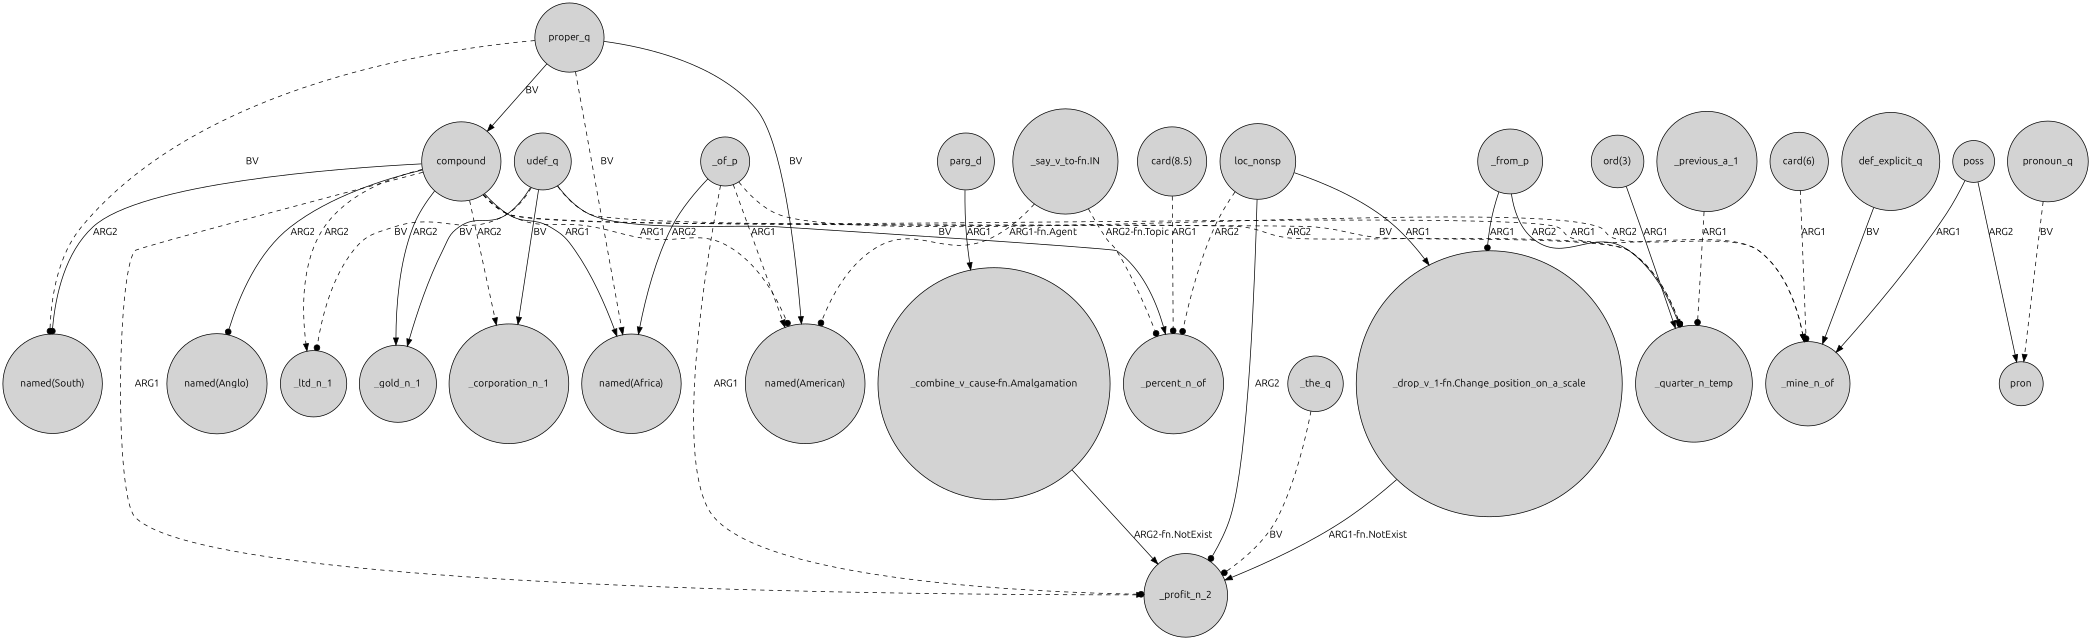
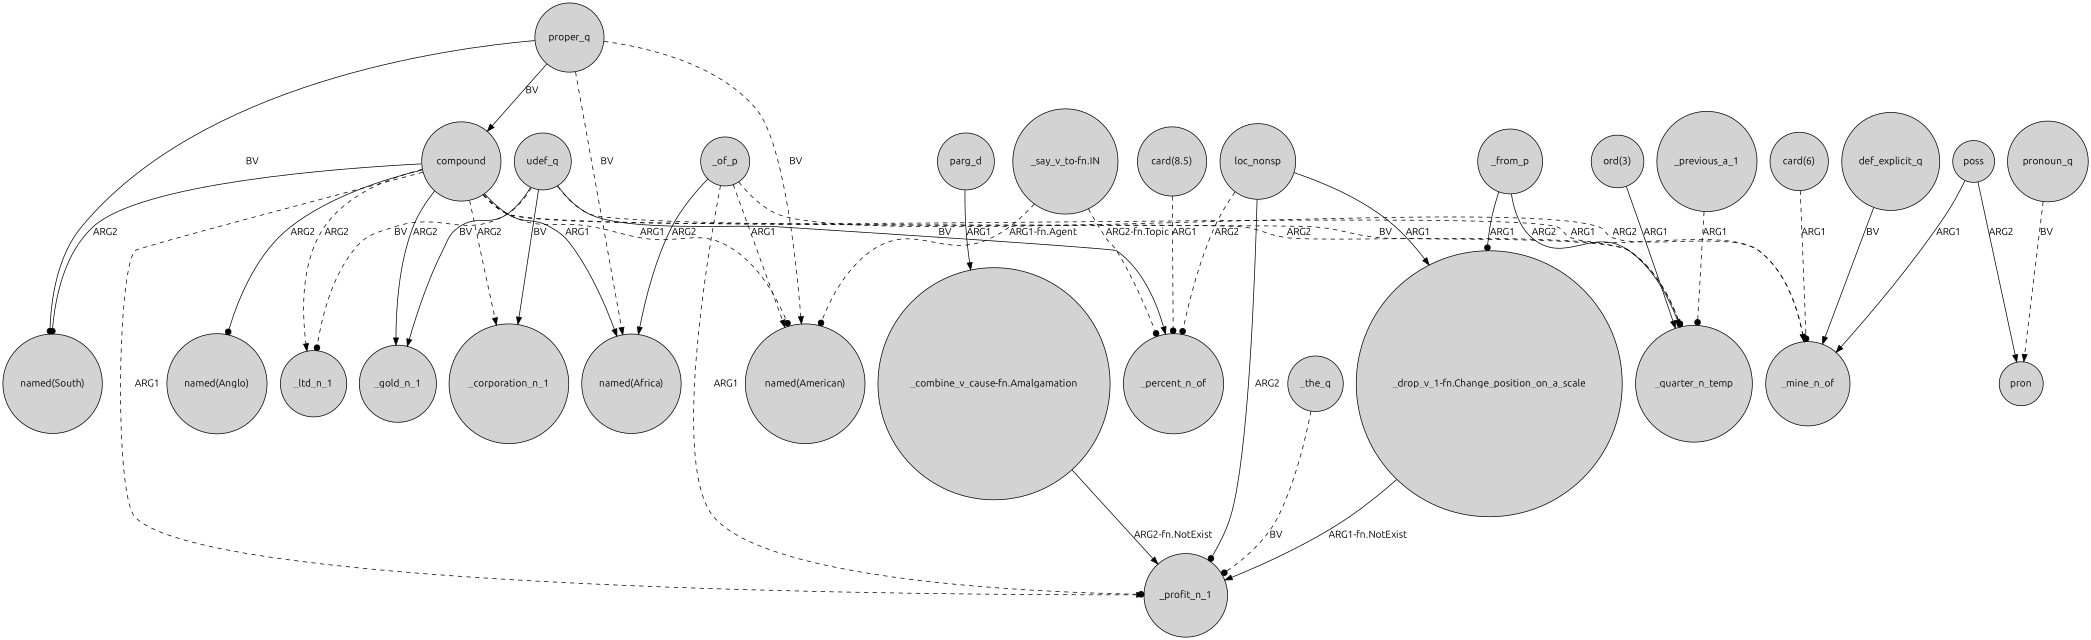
(240, 113) -> (240, 113)
(767, 128) -> (767, 128)
(1186, 595) -> (1186, 595)
